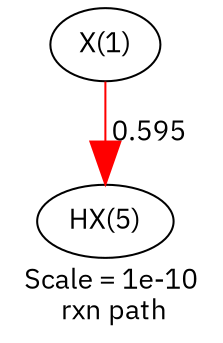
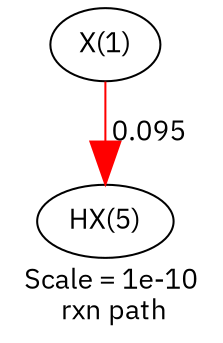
(146, 133) -> (146, 133)
